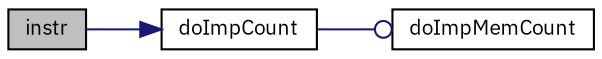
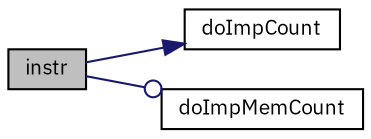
(346, 29) -> (115, 82)
